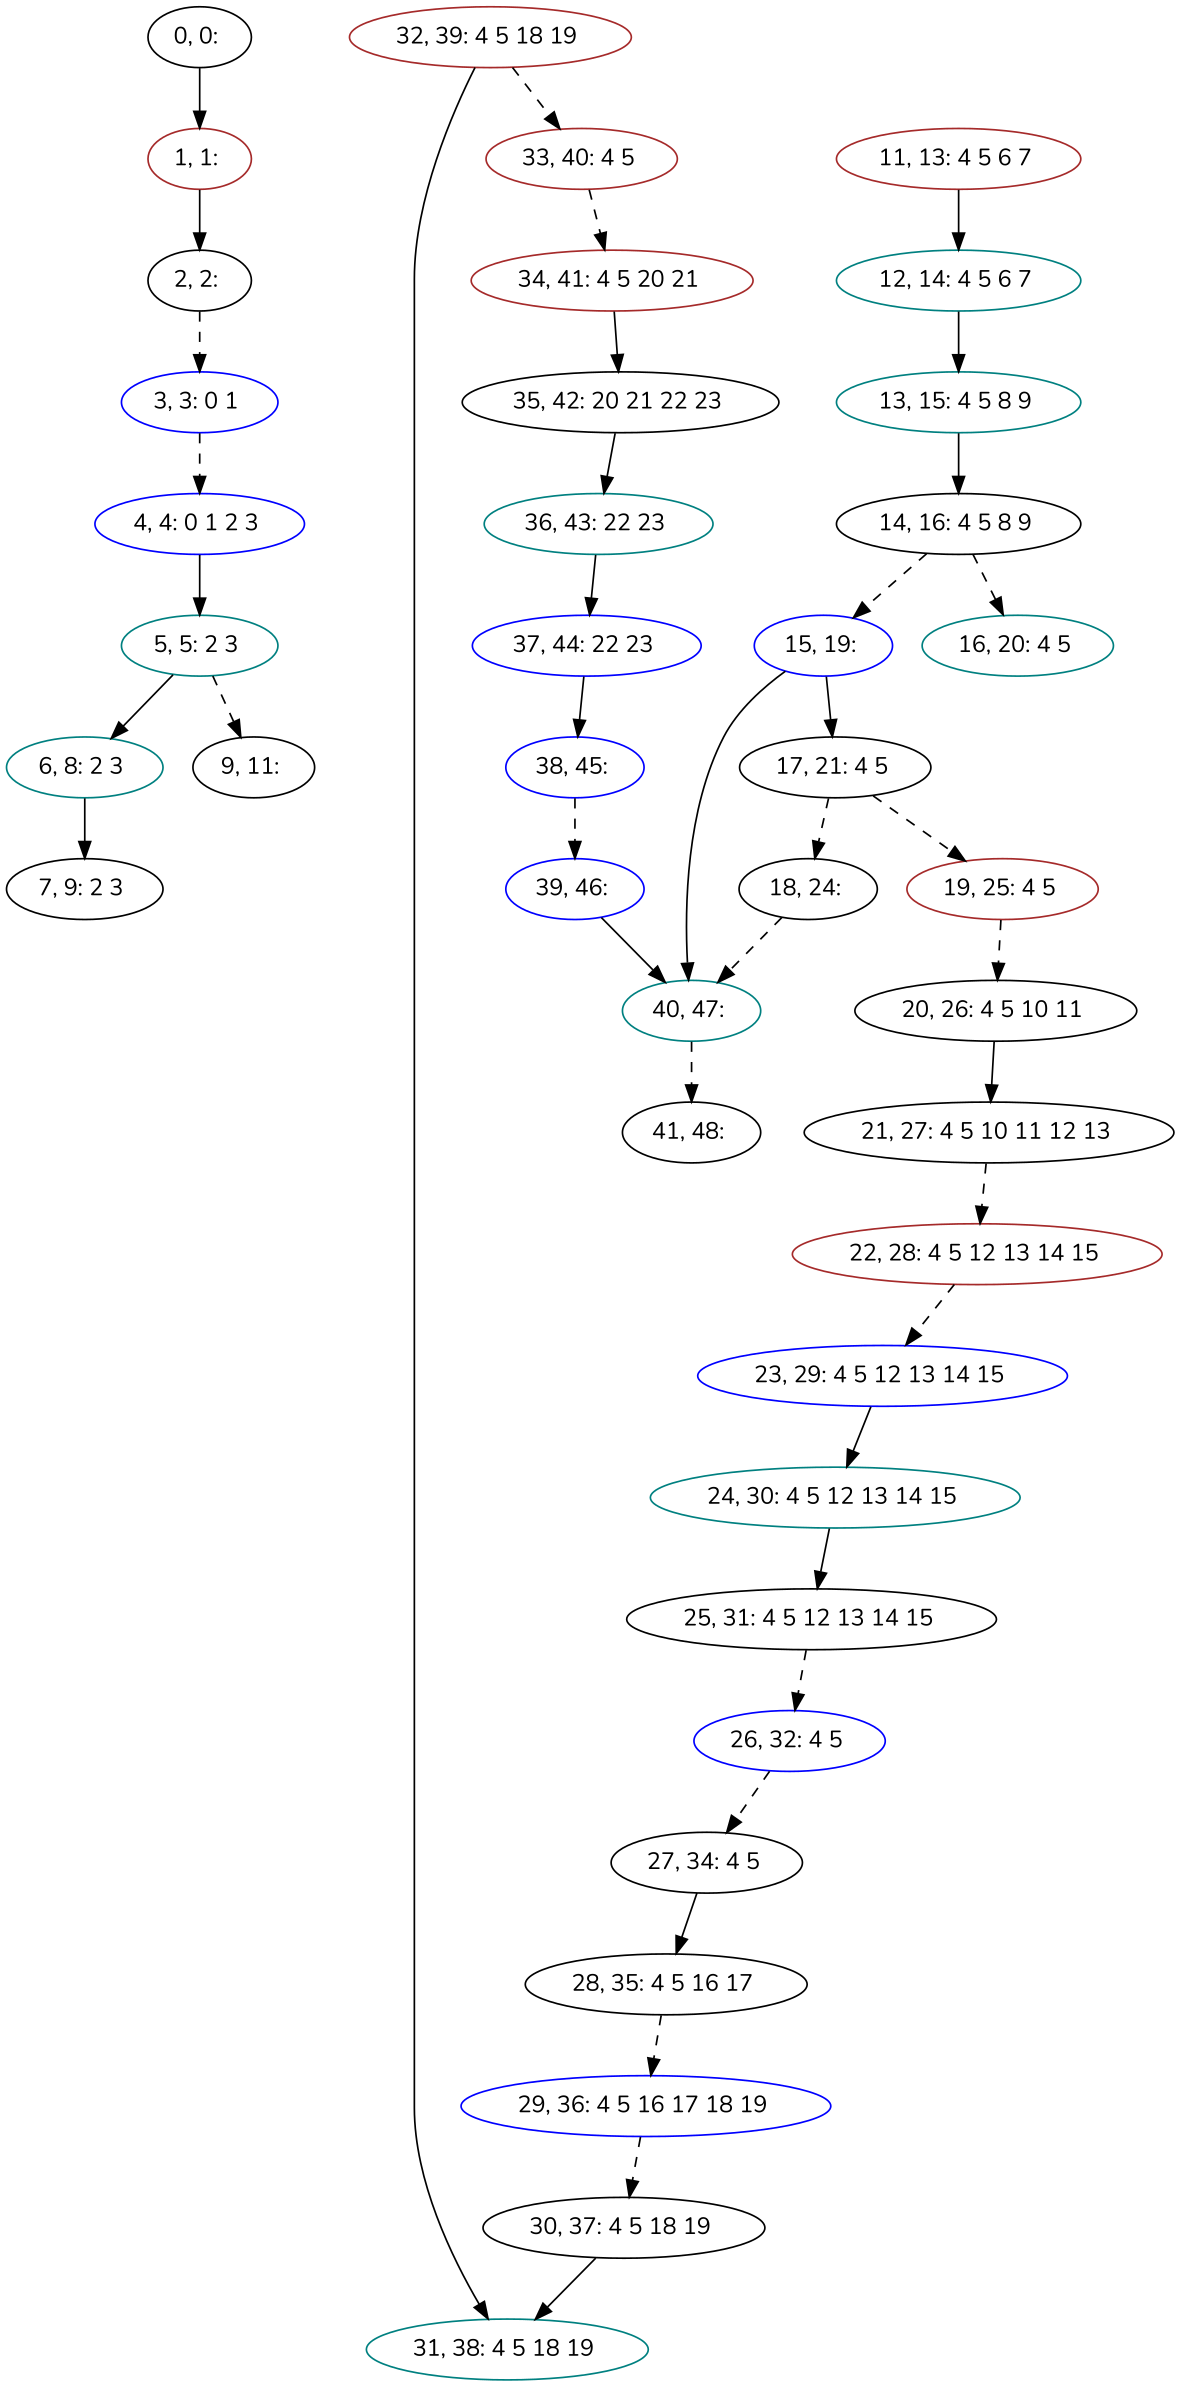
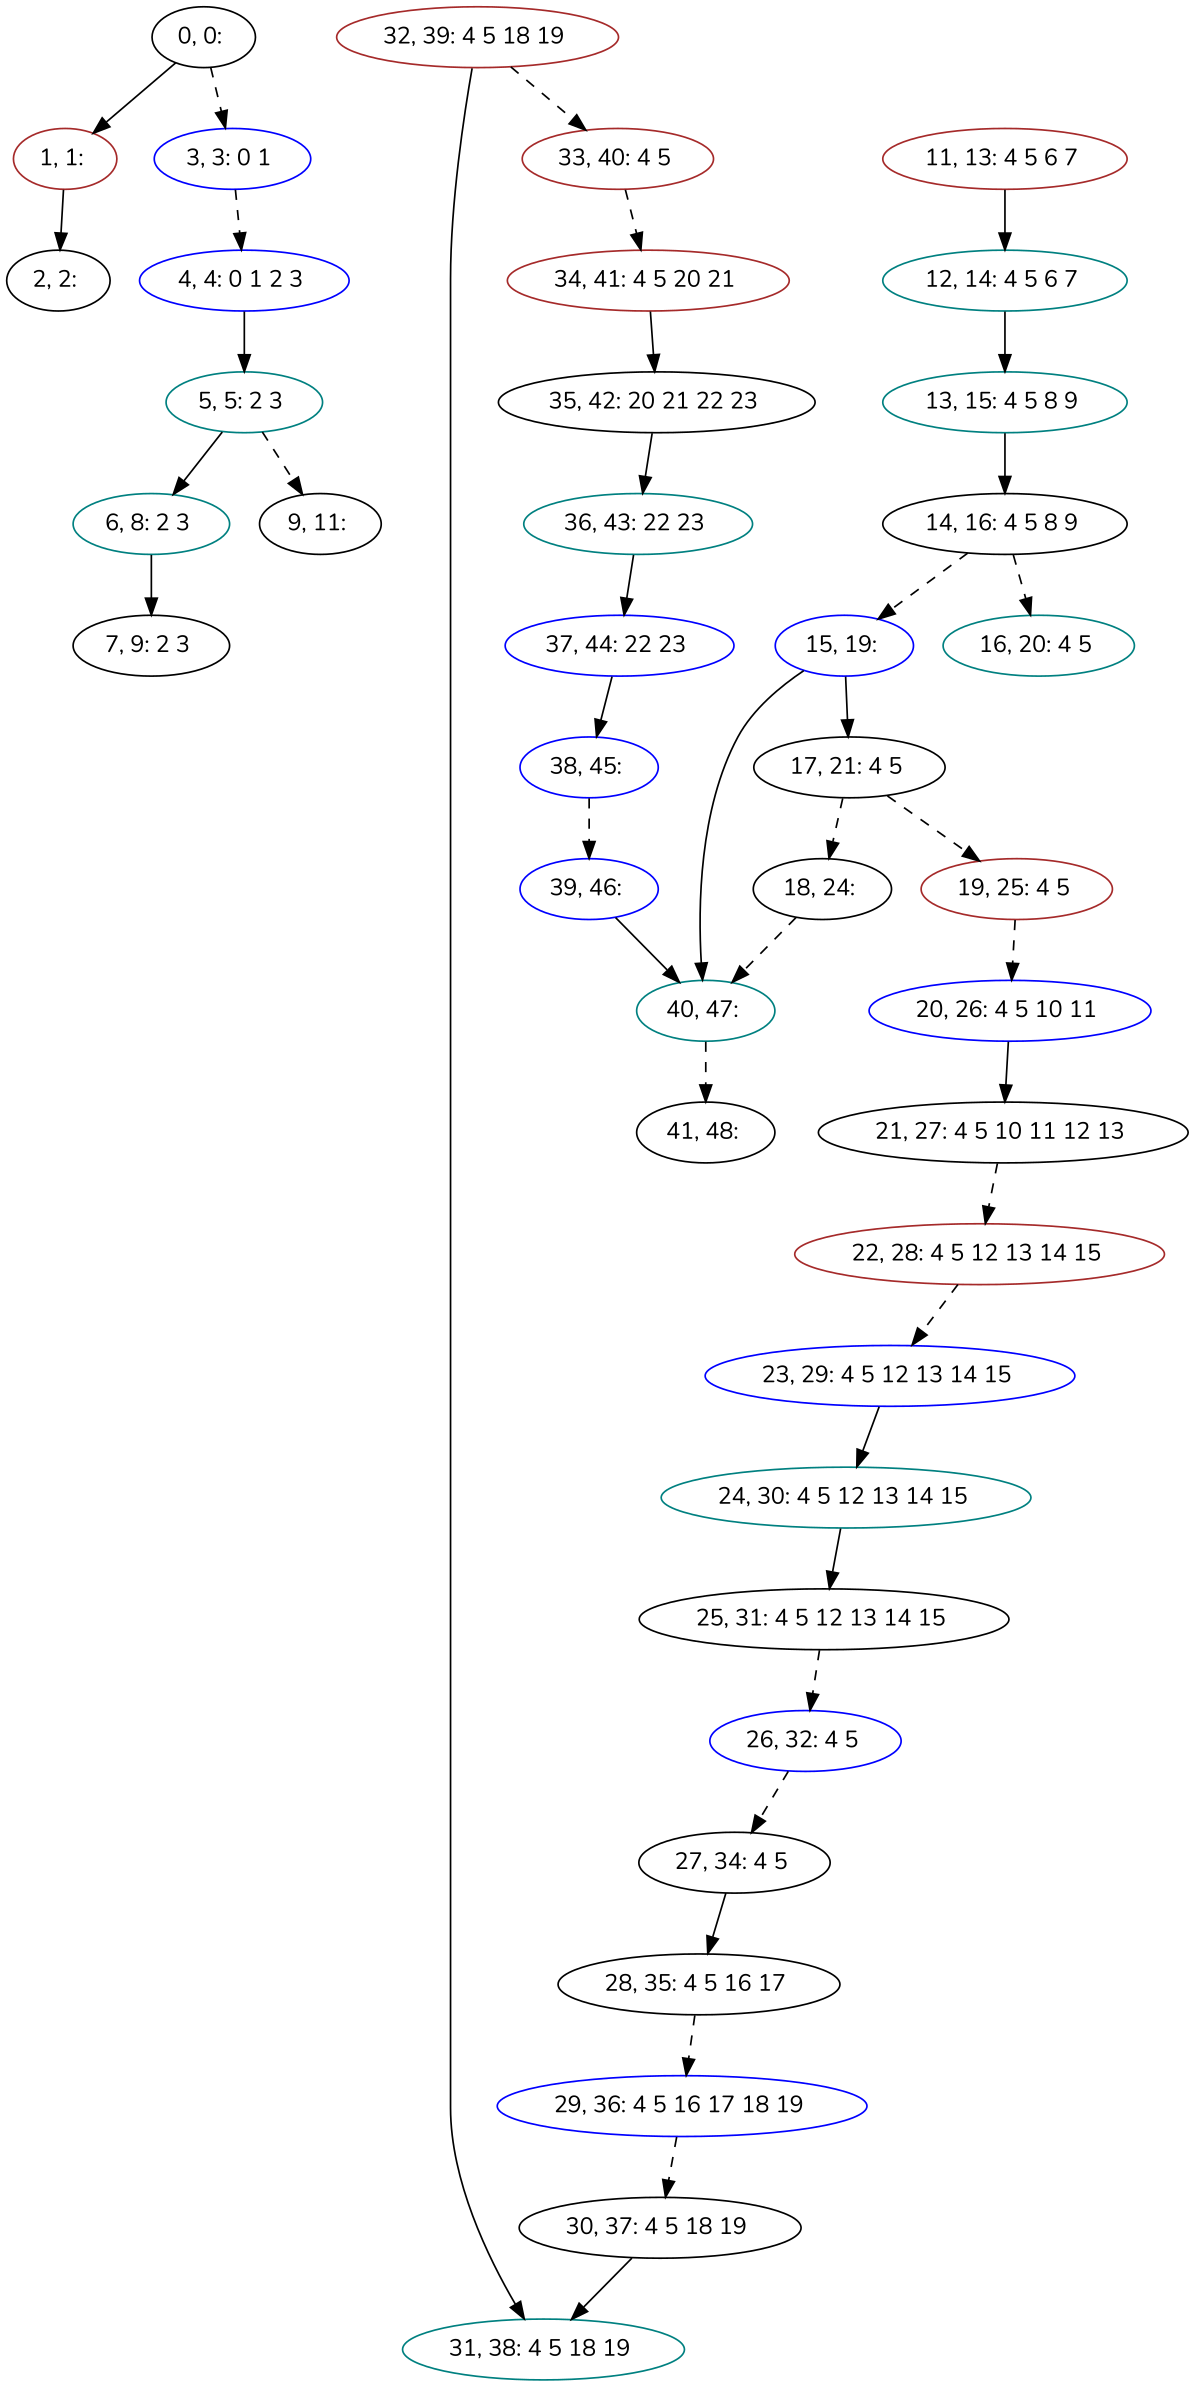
(200, 333) -> (216, 89)
(996, 1011) -> (1010, 1011)
